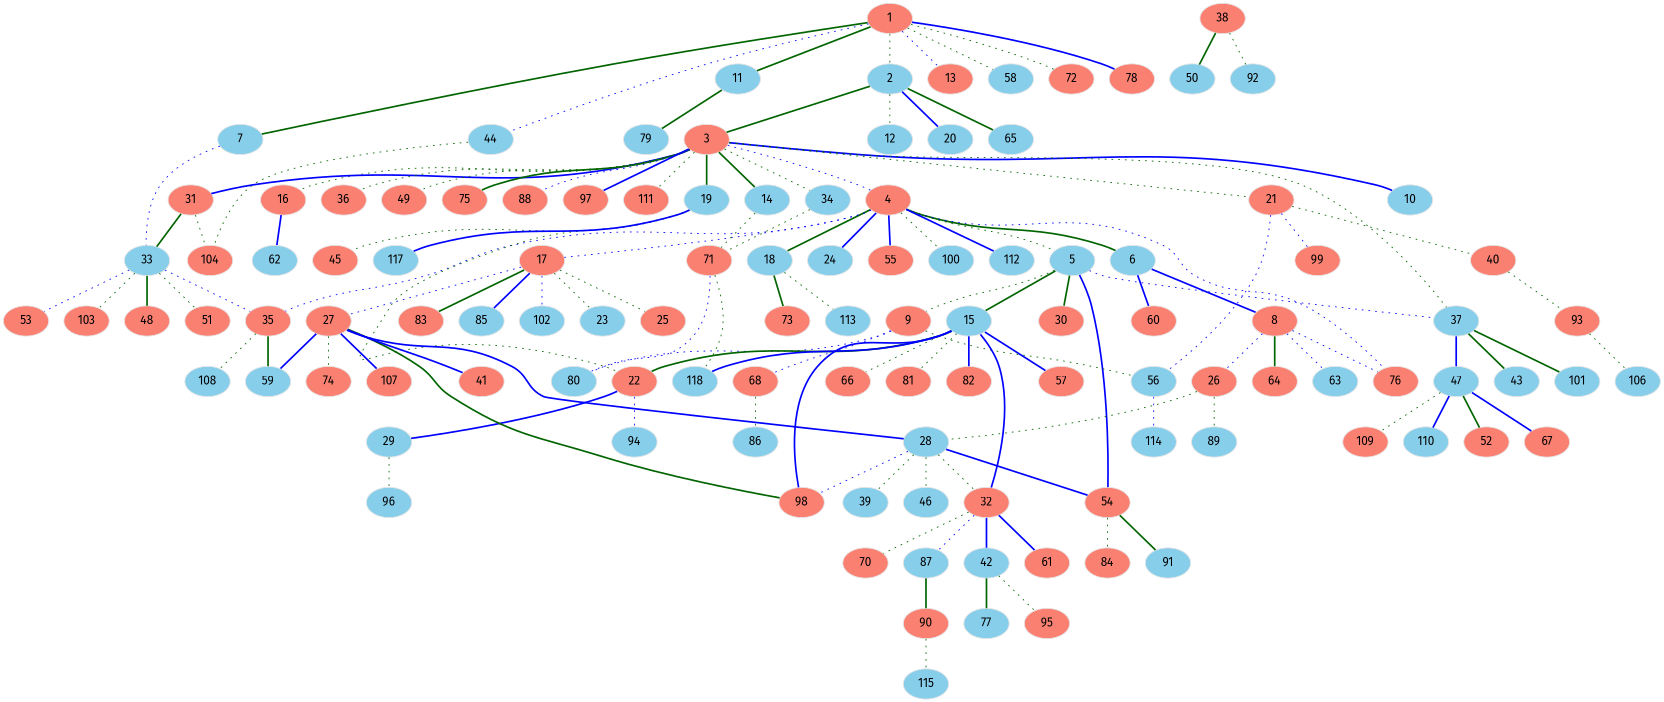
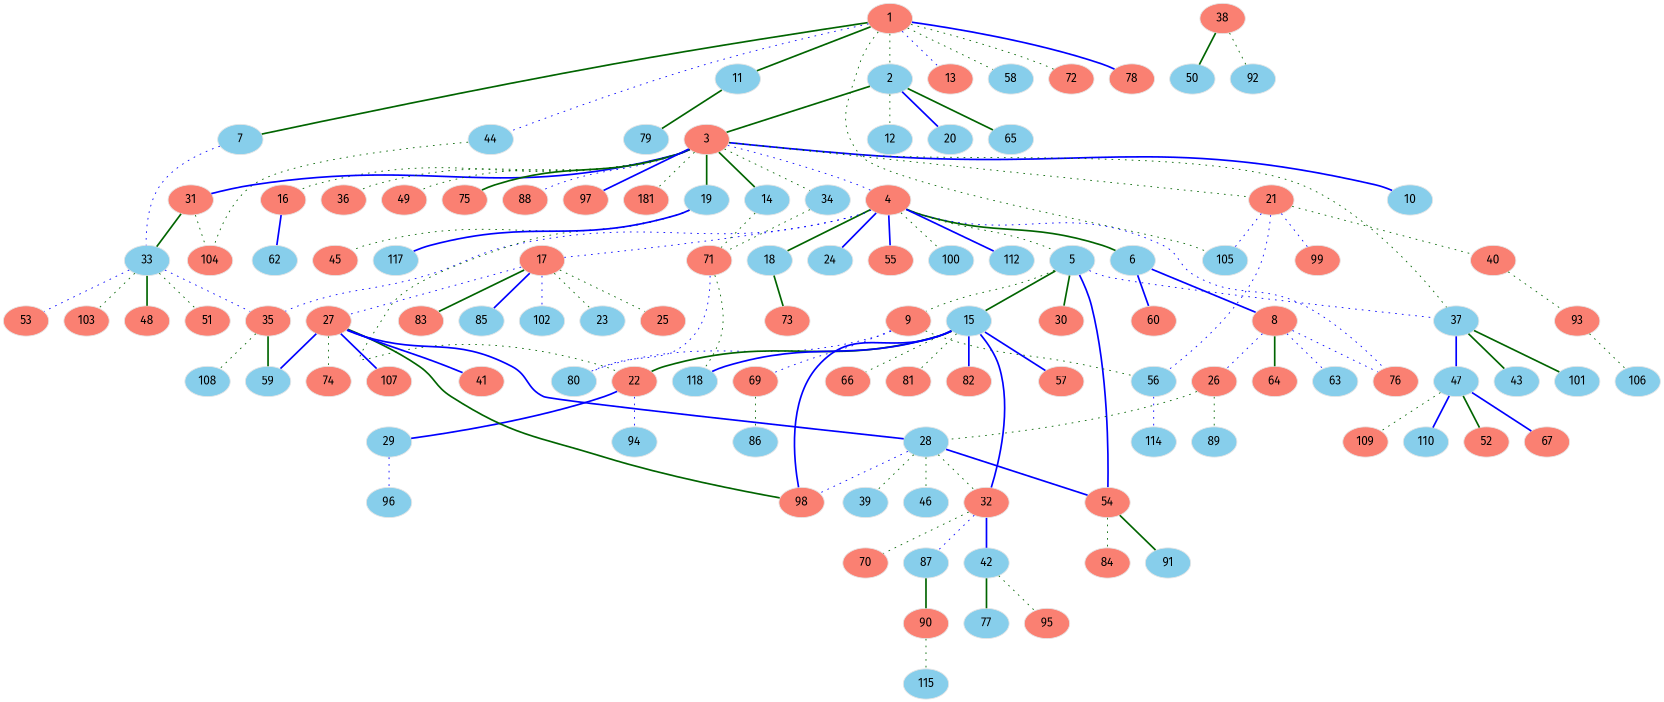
(646, 200) -> (646, 200)
none -> (1225, 260)
(848, 321) -> none
(755, 381) -> (755, 381)
(389, 472) -> (389, 472)
(1047, 563) -> none
